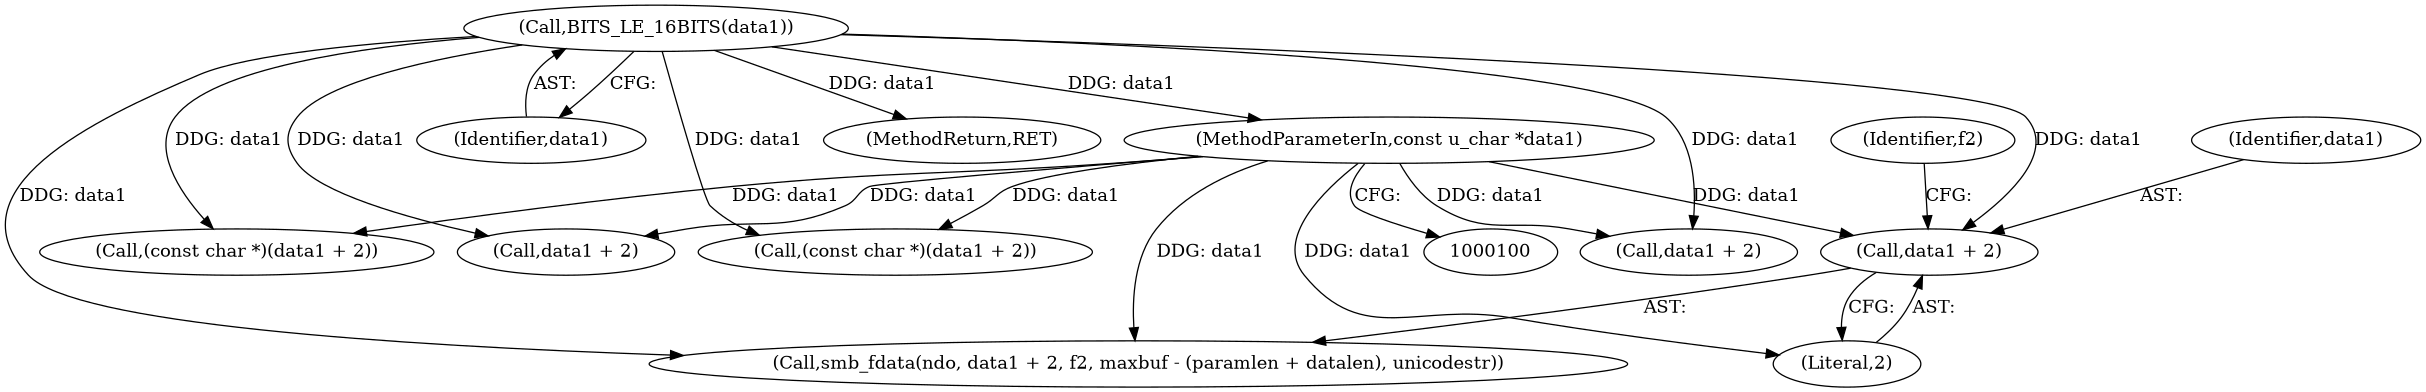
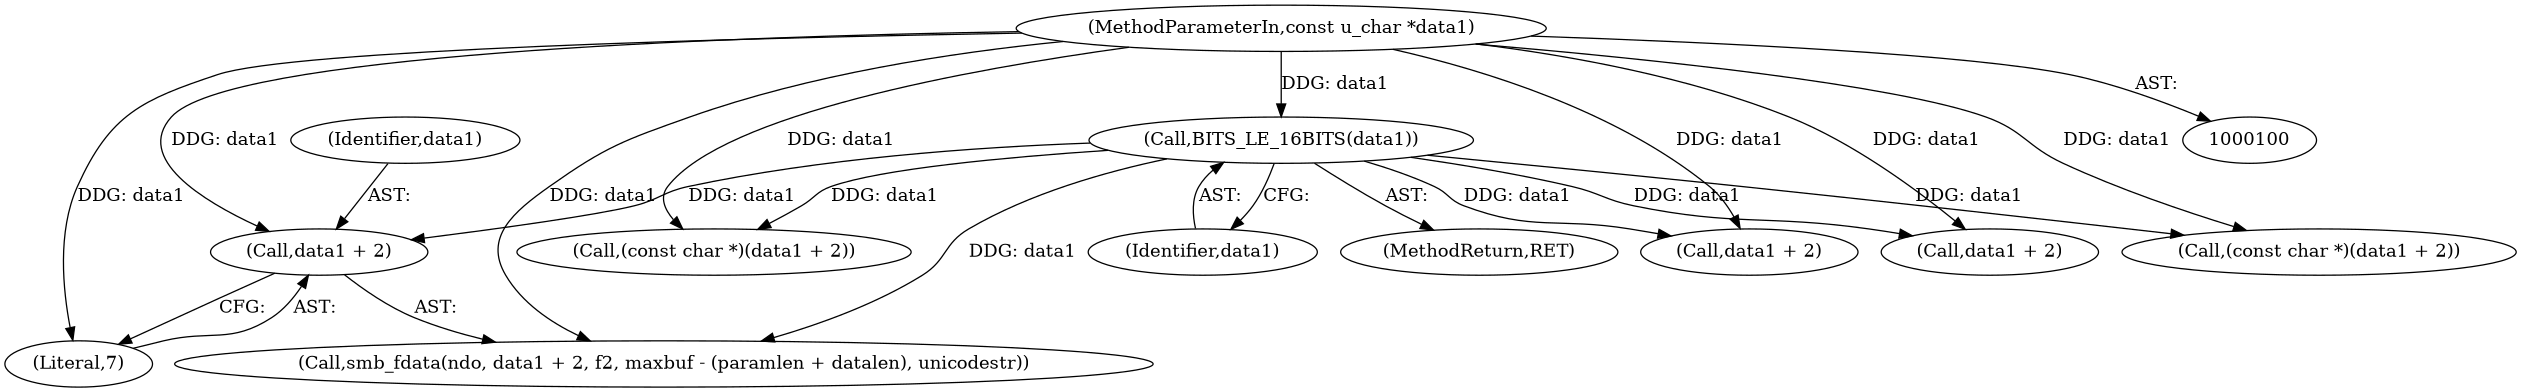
(1010, 82) -> (1281, 78)
(882, 84) -> (1410, 196)
(1923, 140) -> none
(1381, 196) -> (2160, 84)
(1847, 364) -> (79, 364)
